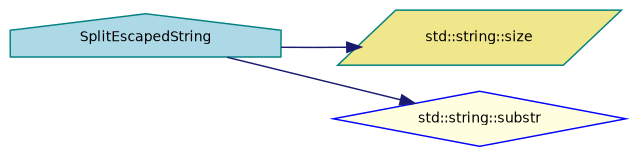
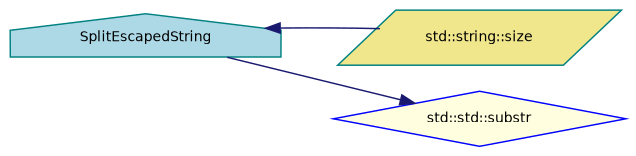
(314, 47) -> (330, 28)
(480, 119) -> (480, 119)
